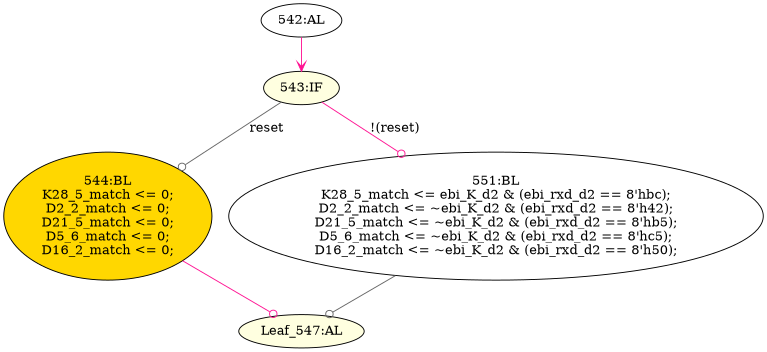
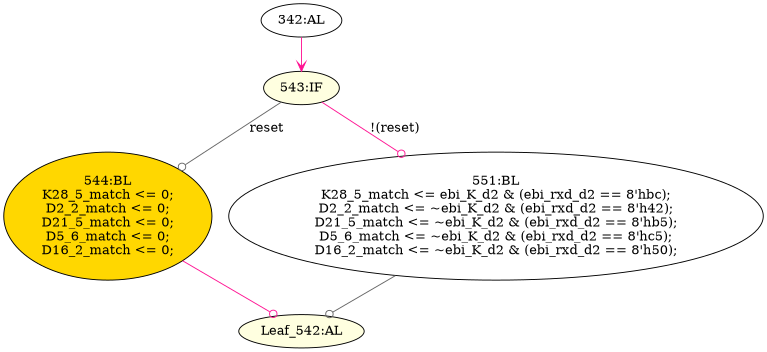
(301, 20) -> (301, 20)
(301, 331) -> (301, 331)
